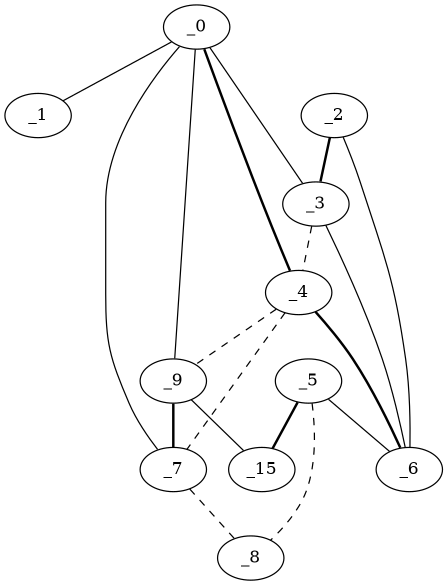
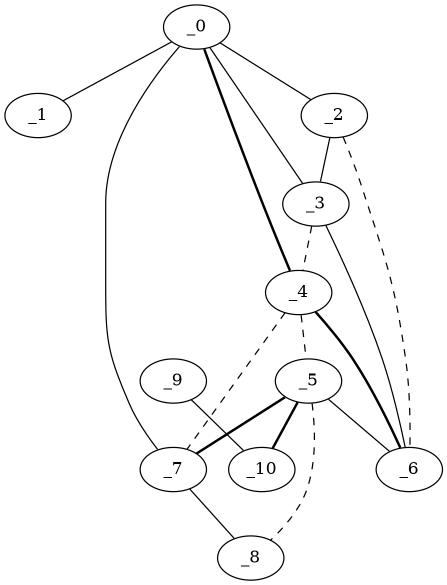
(325, 160) -> (325, 160)
(185, 204) -> (265, 71)
(393, 289) -> (393, 289)
(236, 337) -> (304, 337)
(173, 425) -> (241, 425)
(262, 470) -> (262, 470)
(212, 514) -> (212, 514)
